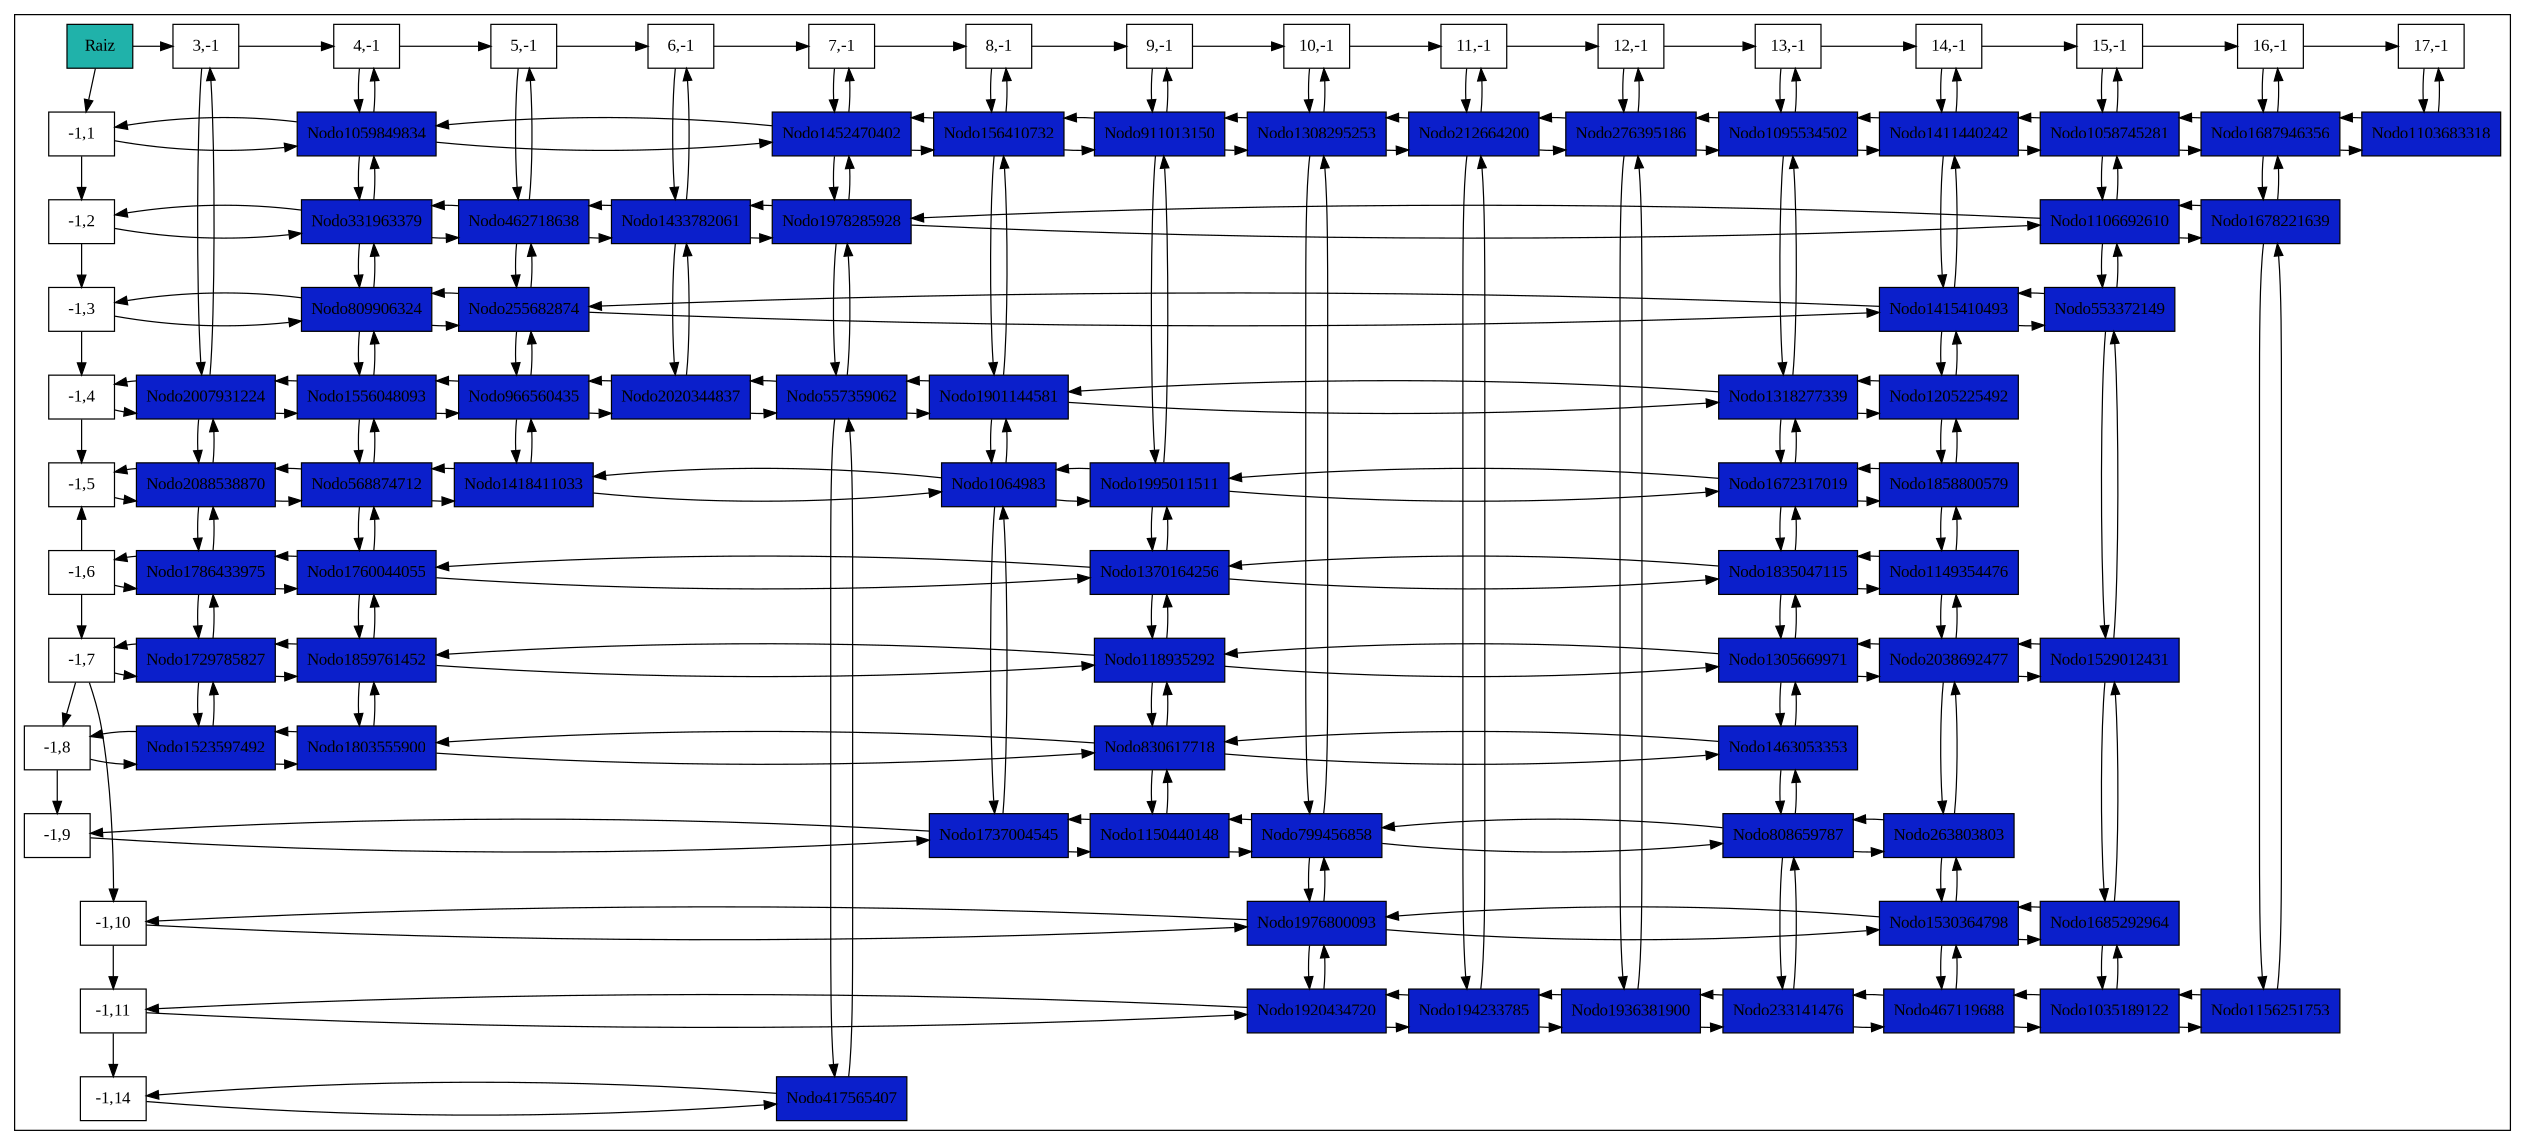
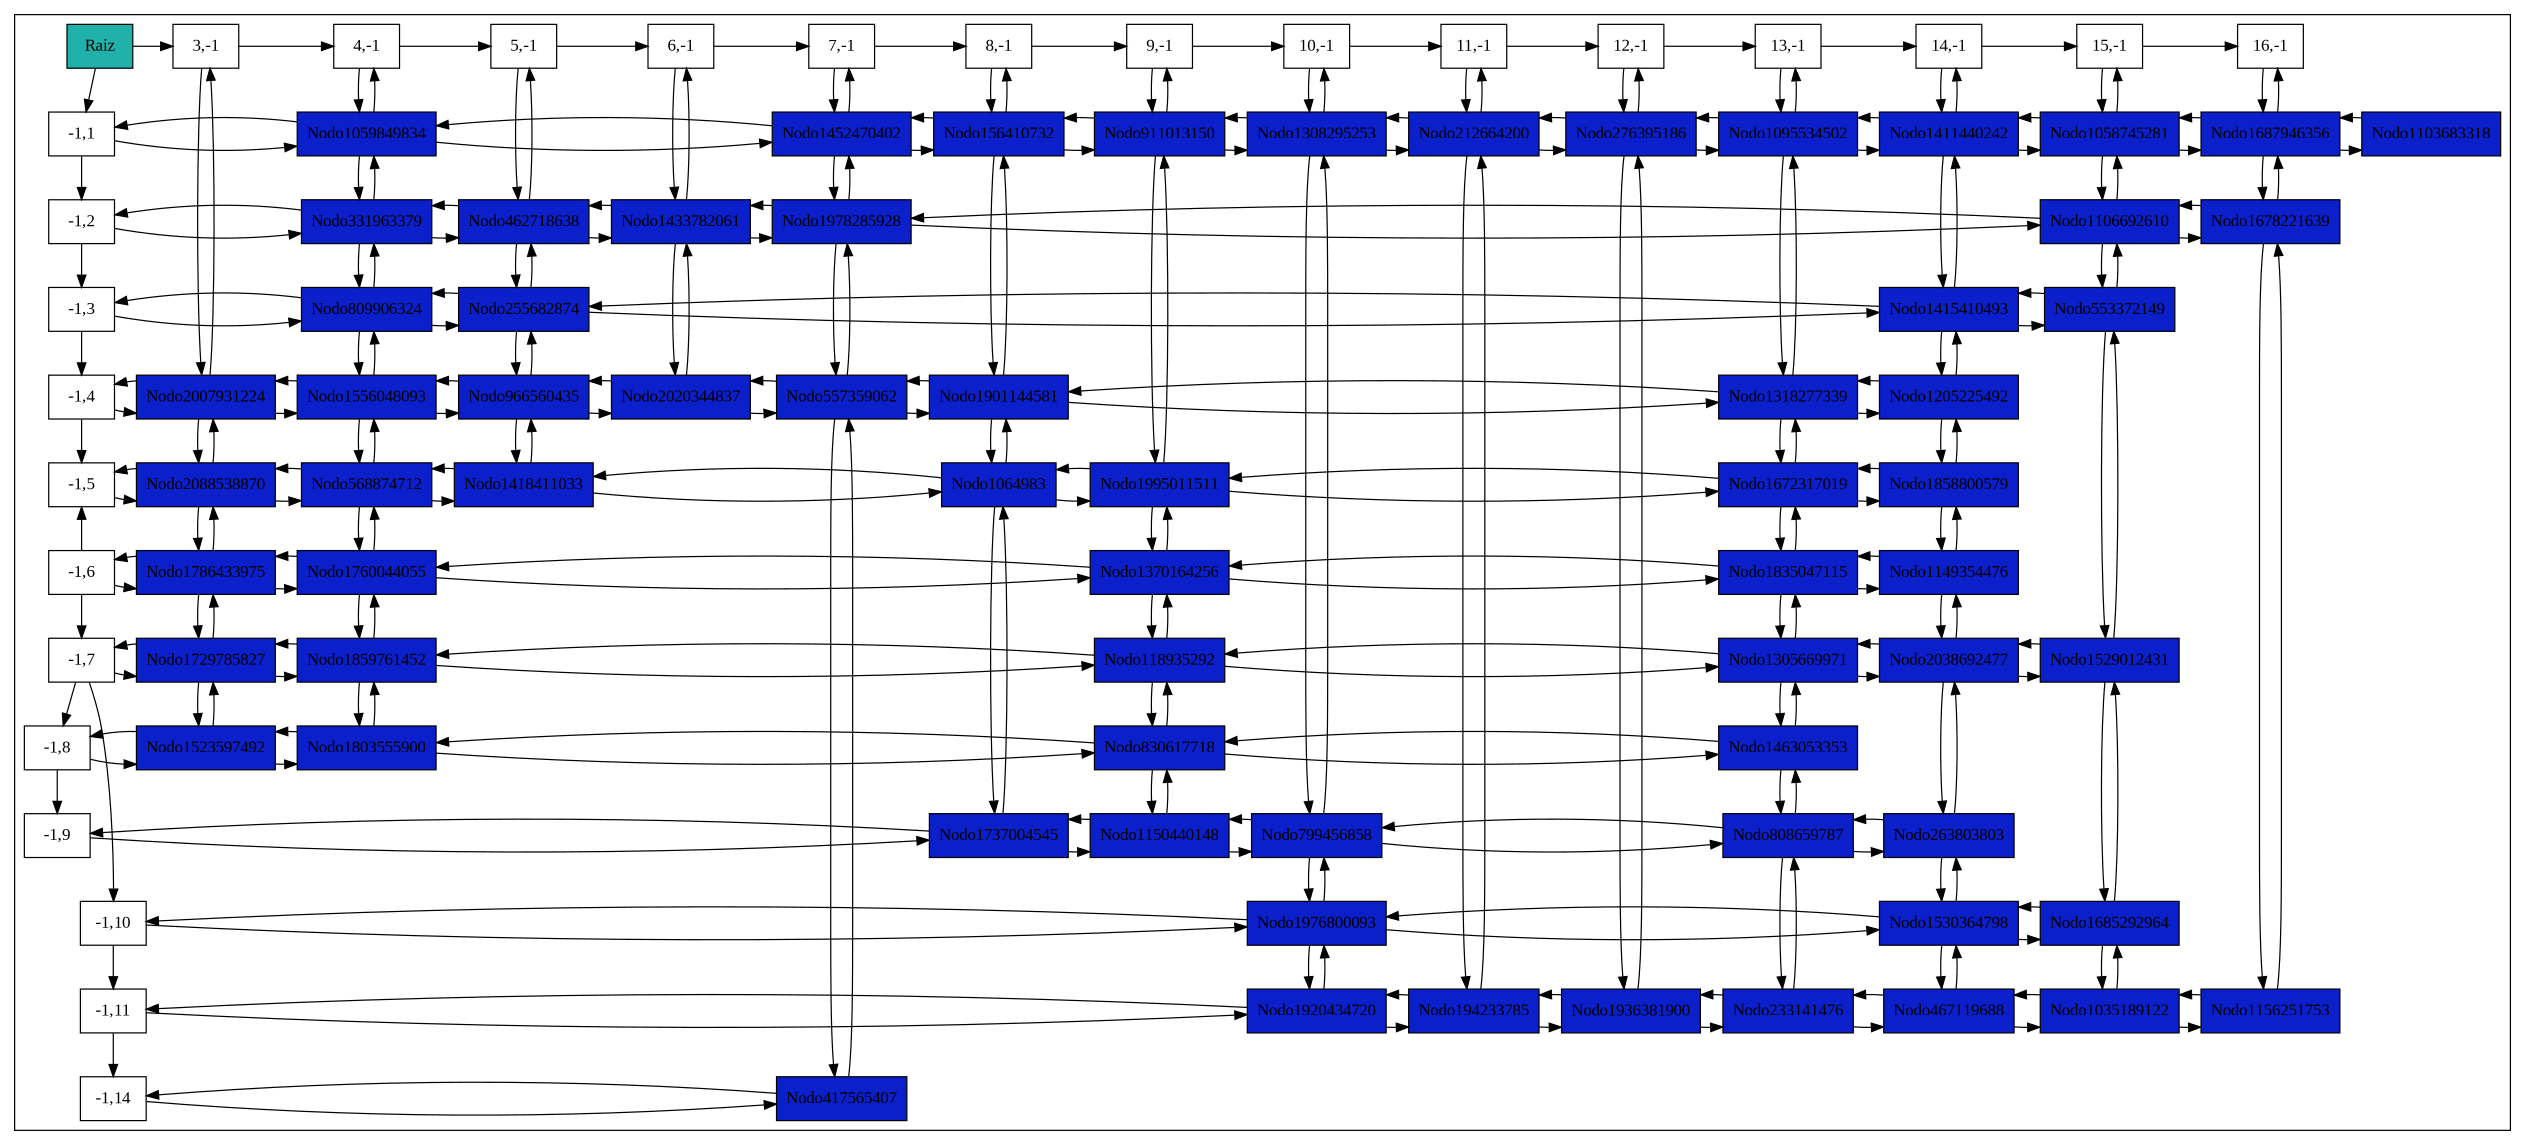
(2431, 46) -> none
